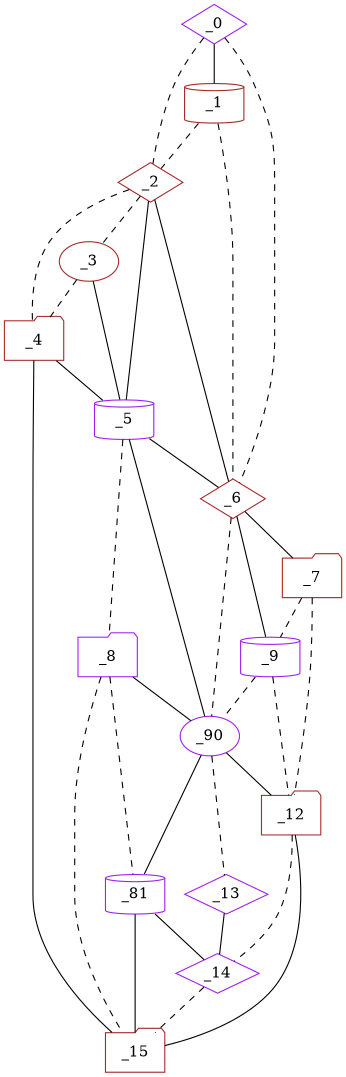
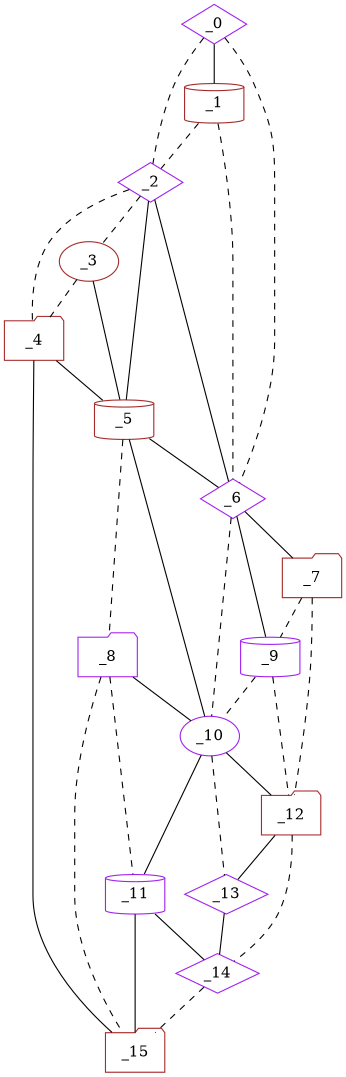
(151, 182) -> (151, 182)
(124, 420) -> (124, 420)
(233, 499) -> (233, 499)
(210, 736) -> (210, 736)
(135, 894) -> (135, 894)
(283, 974) -> (256, 857)
